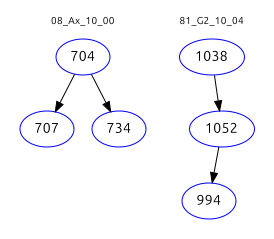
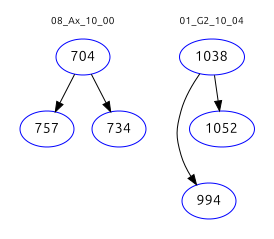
(212, 22) -> (212, 22)
(47, 129) -> (47, 129)
(216, 160) -> (178, 124)
